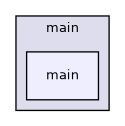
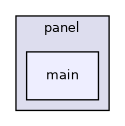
(63, 29) -> (63, 29)
